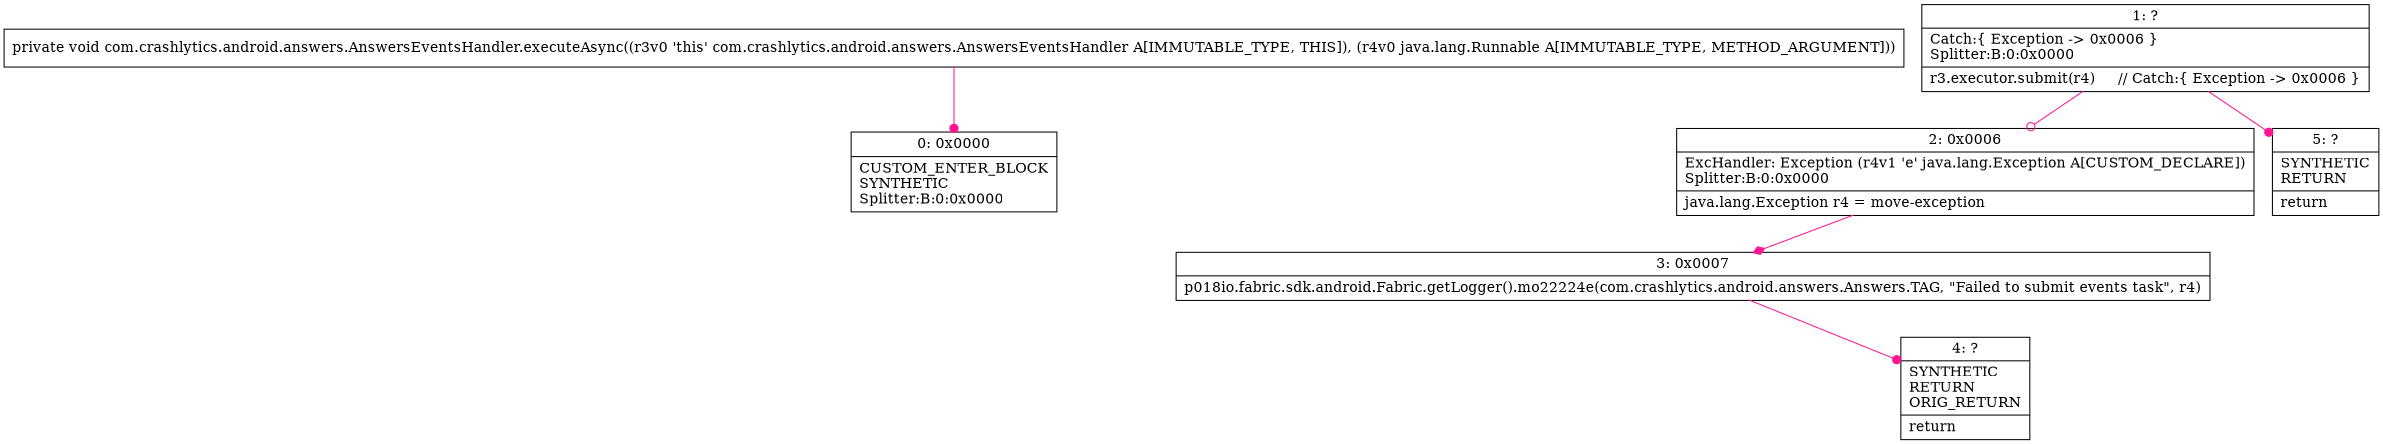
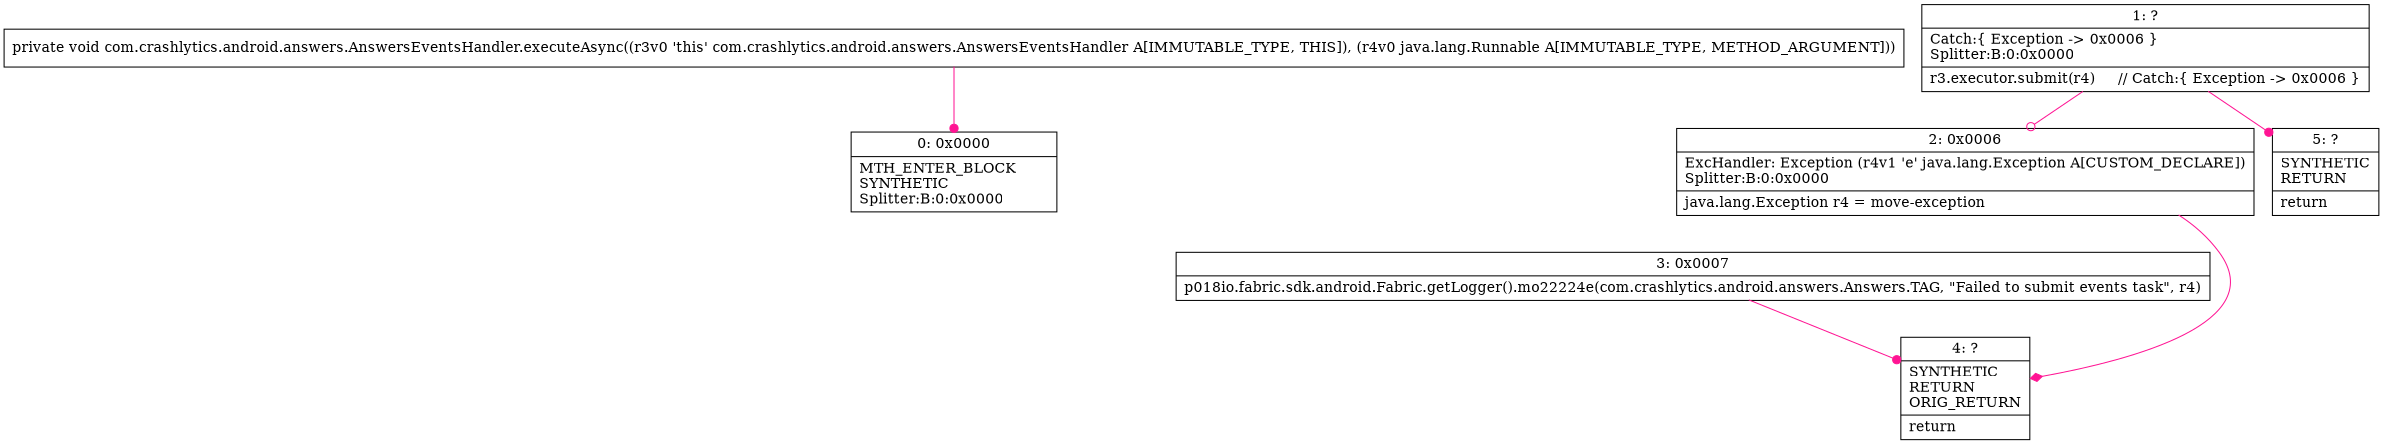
(954, 168) -> (938, 168)
(1809, 232) -> (2189, 331)
